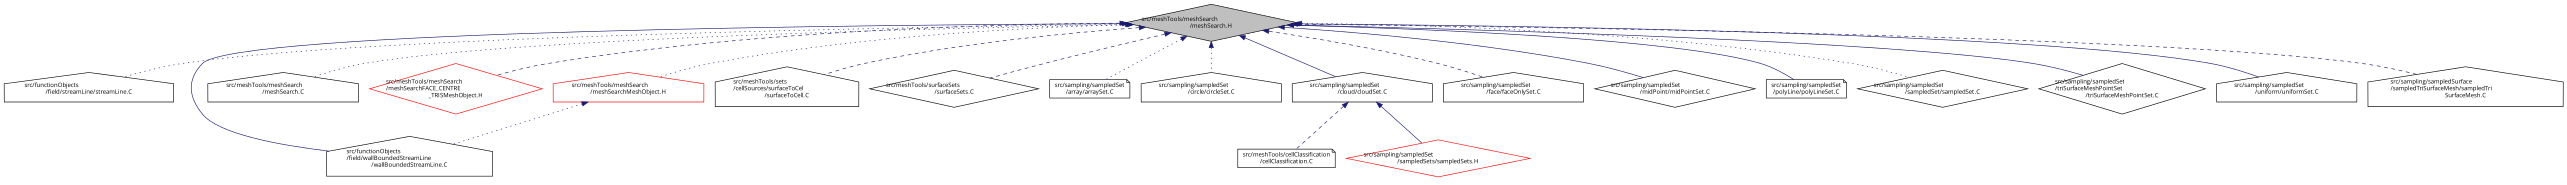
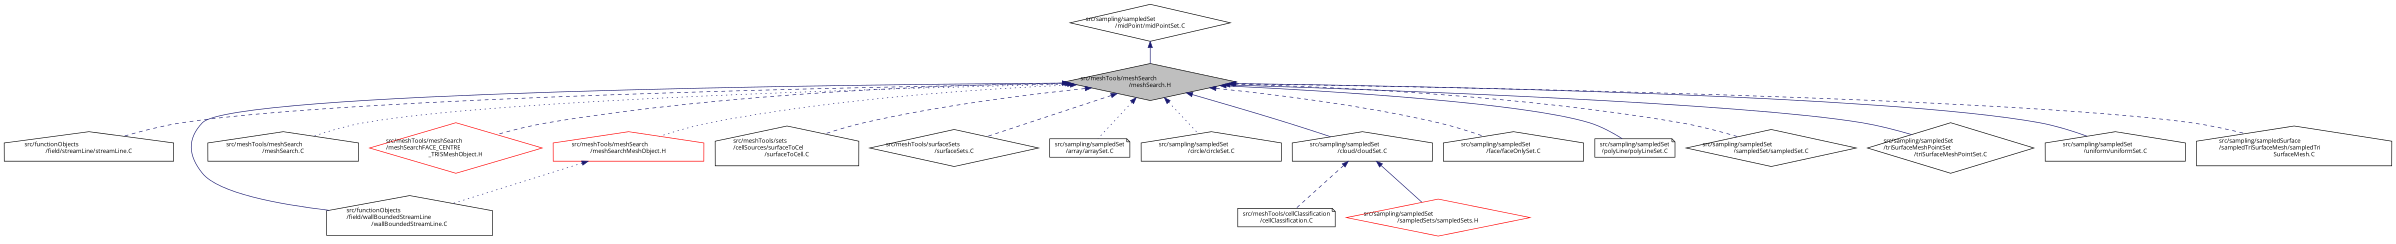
(623, 35) -> (593, 96)
(1668, 41) -> (1500, 100)
(1465, 44) -> (1150, 56)
